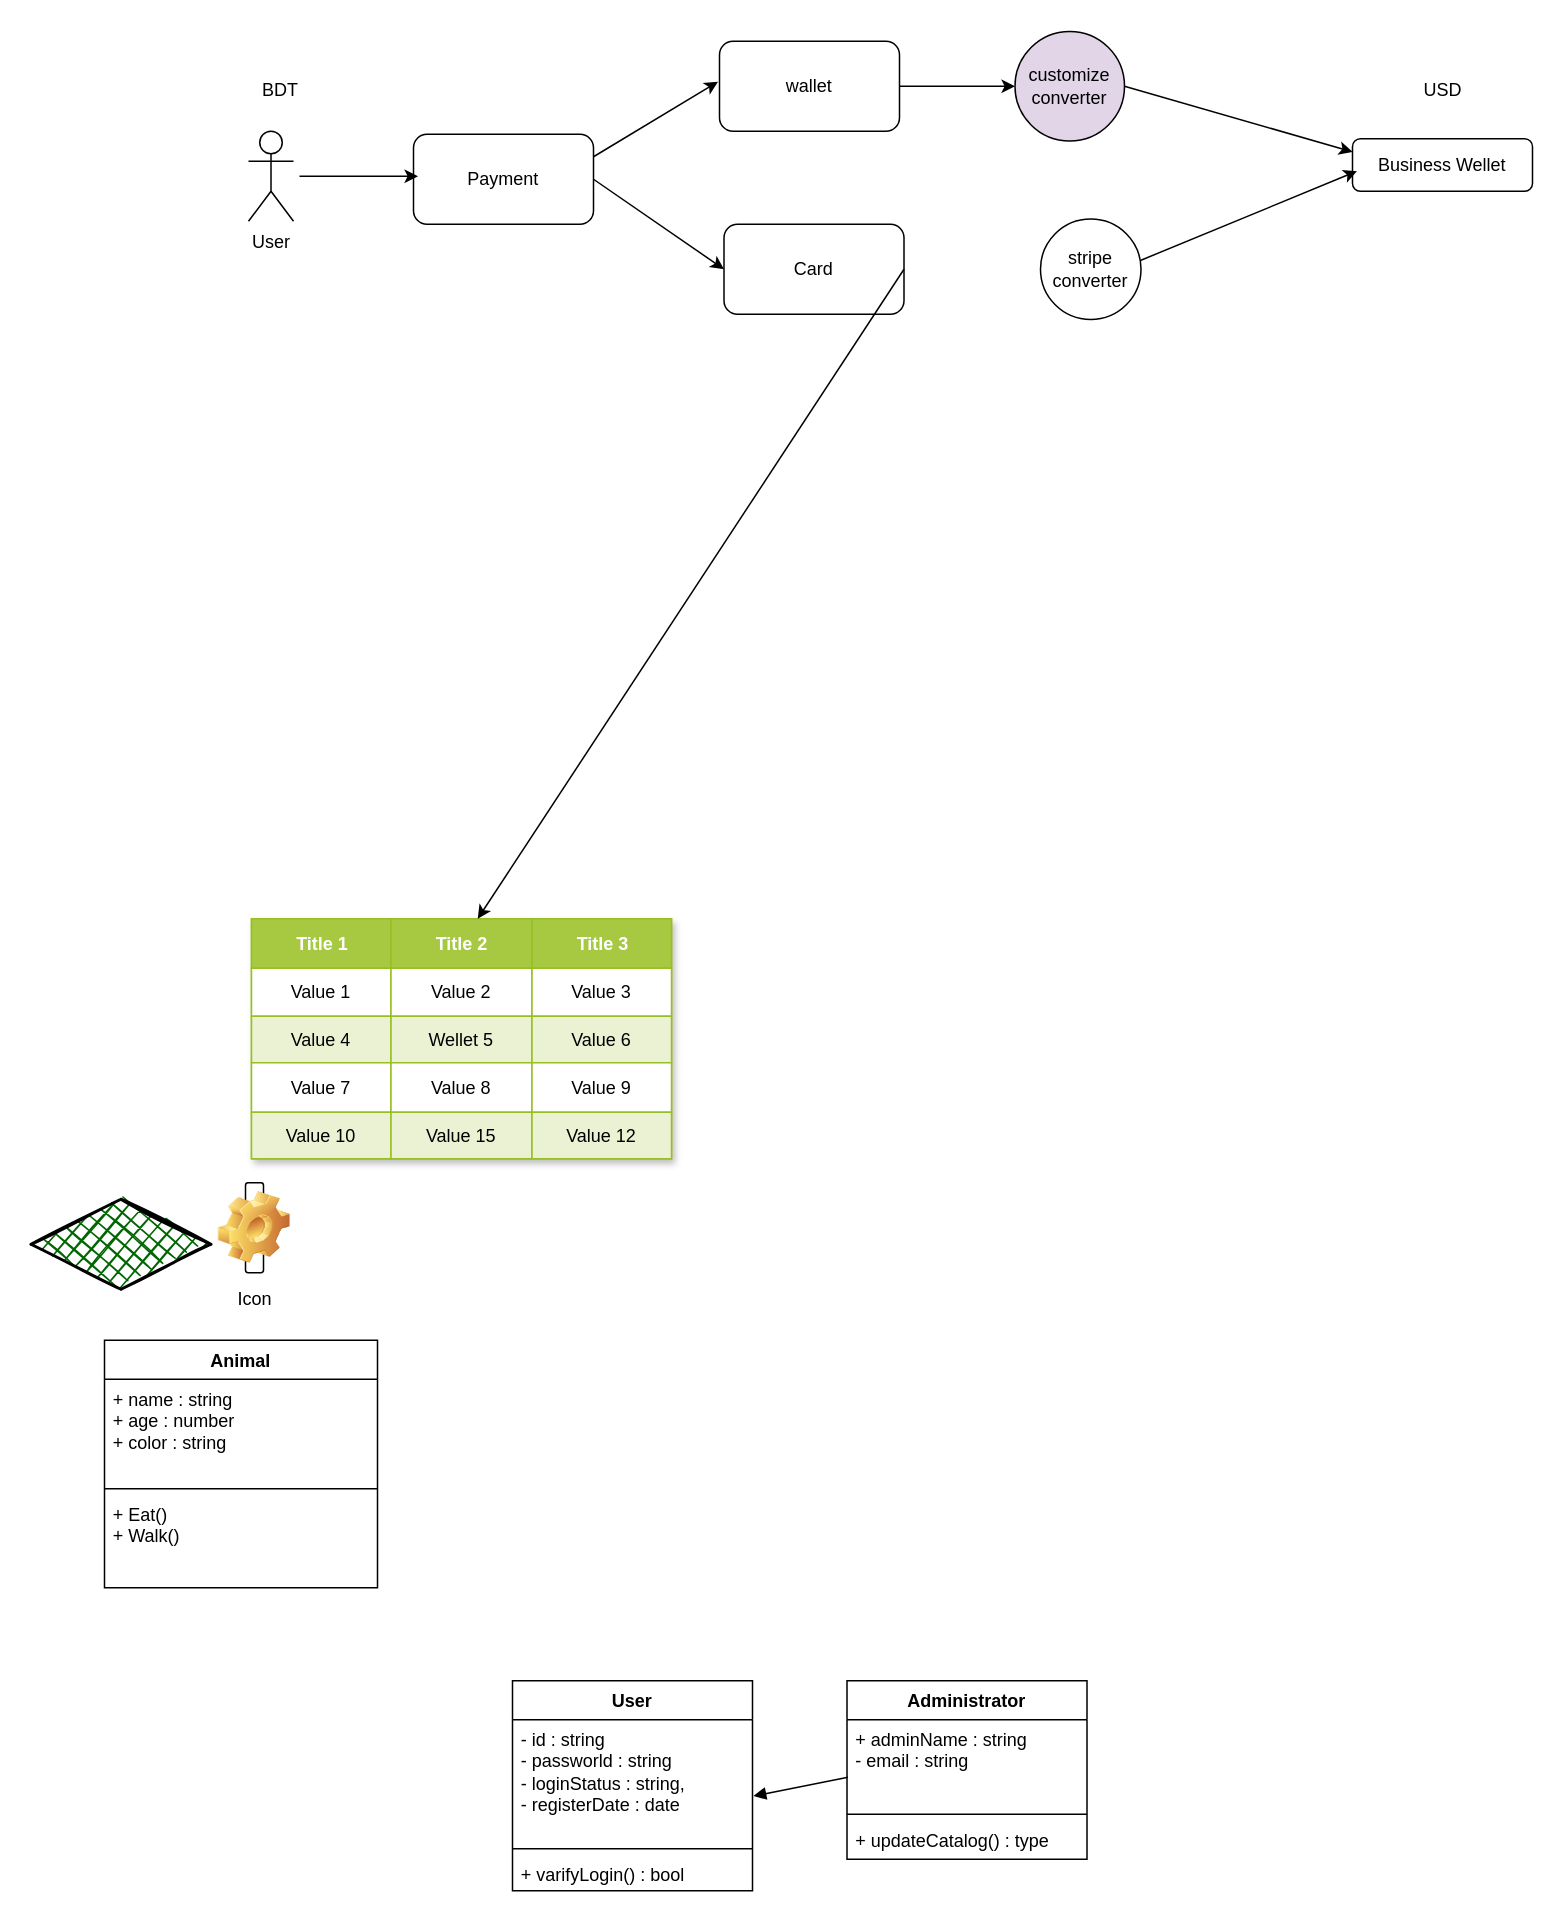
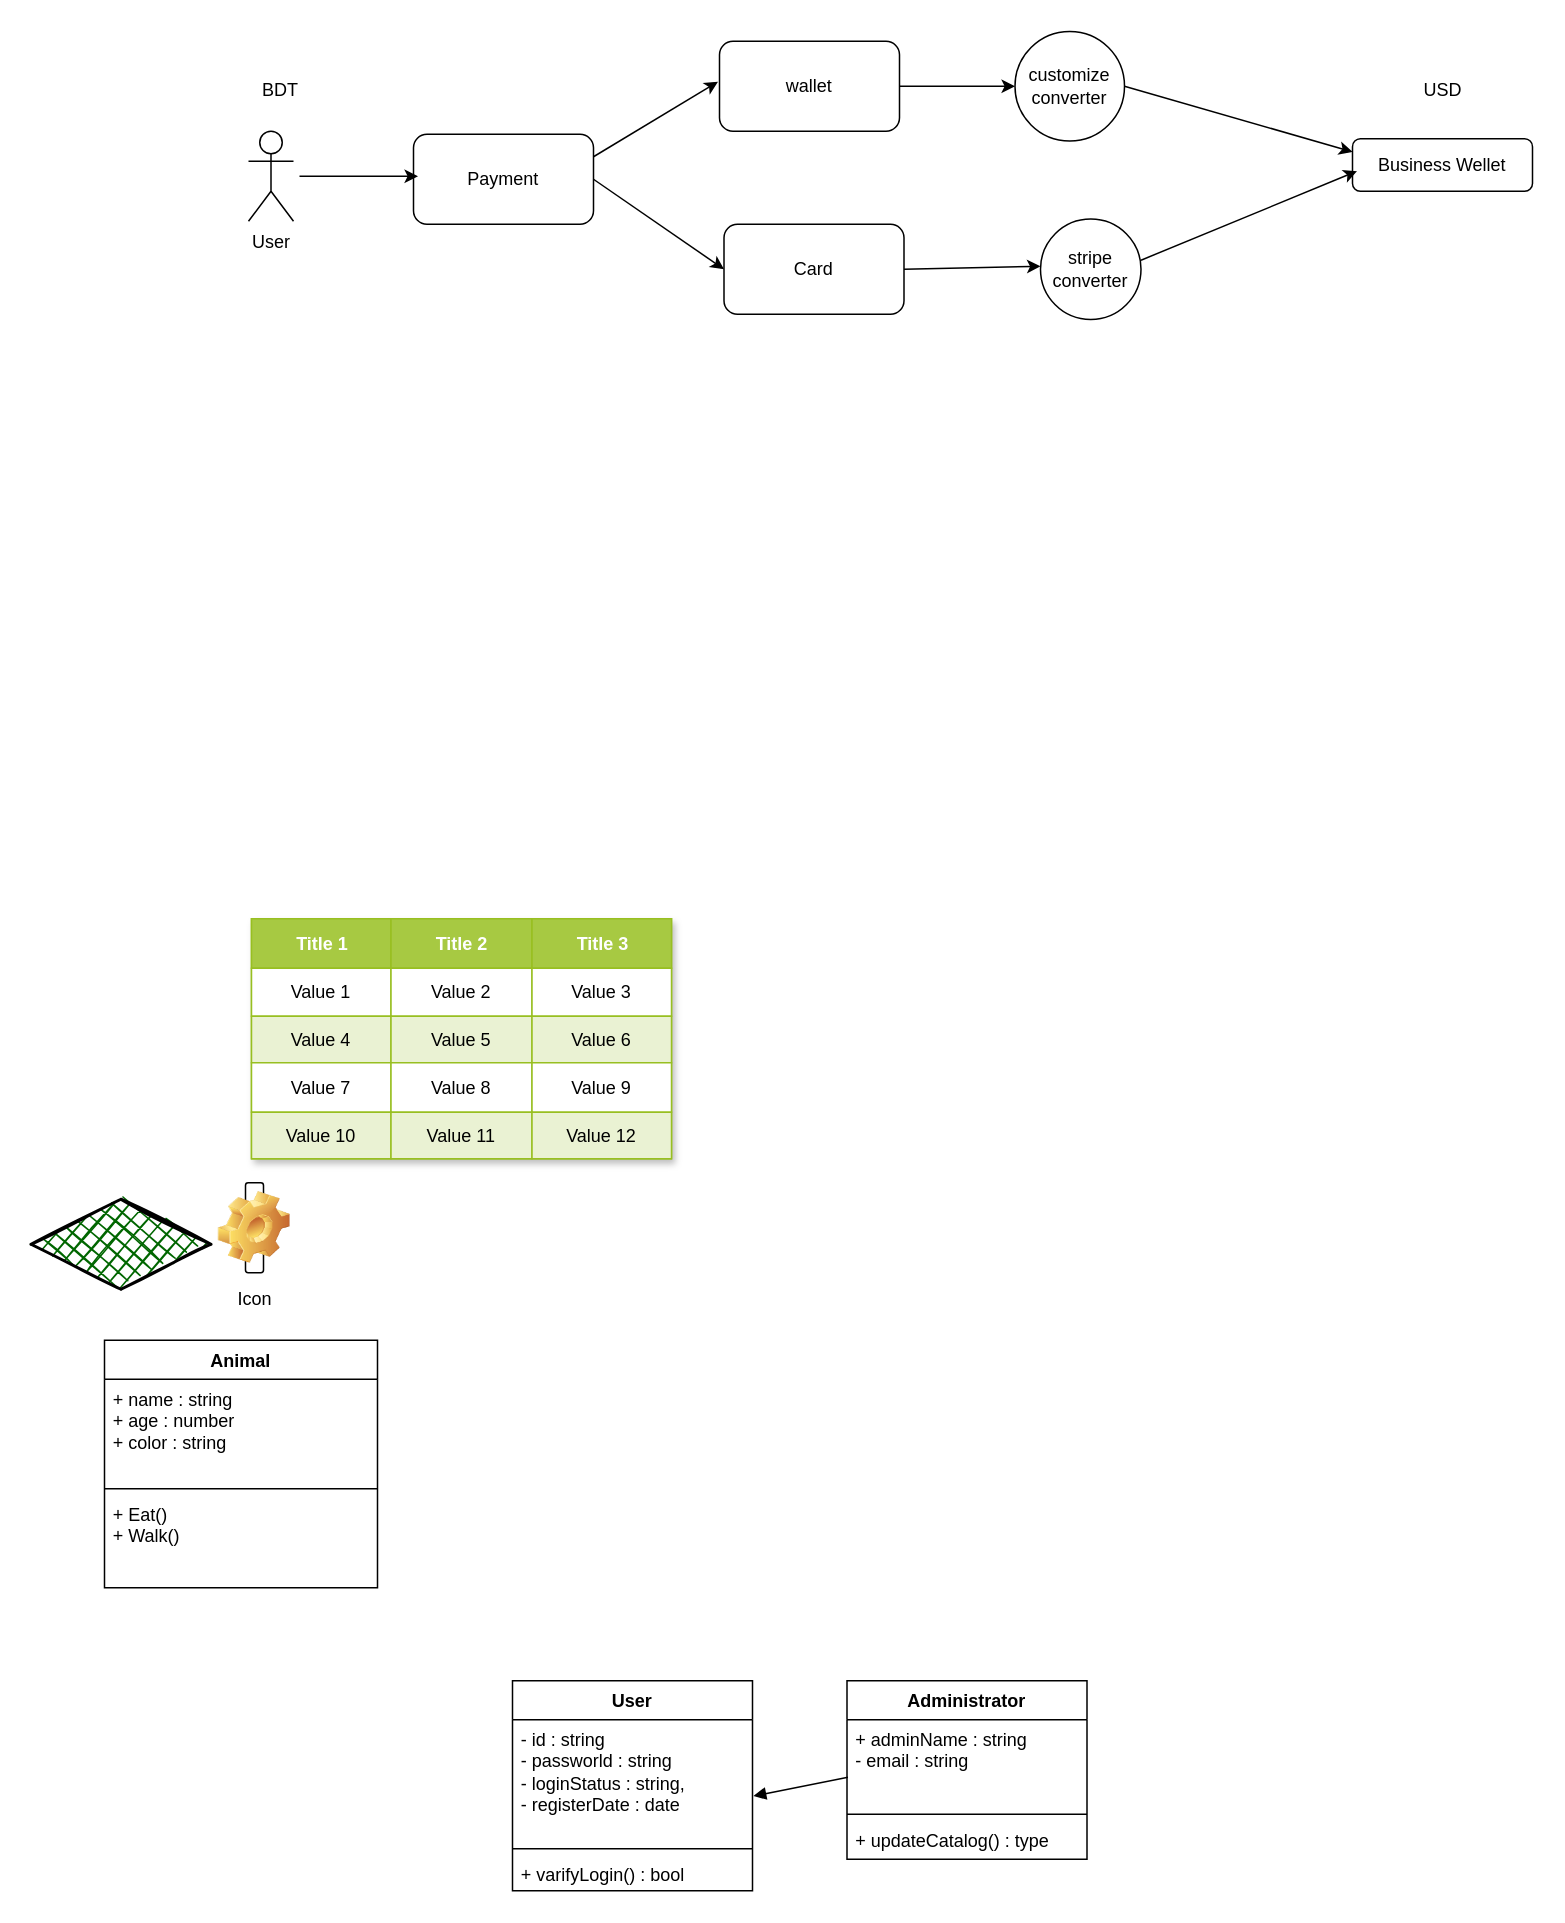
(1070, 86) -> (1070, 86)
(694, 590) -> (967, 268)
(461, 1040) -> (461, 1040)
(461, 1136) -> (461, 1136)
